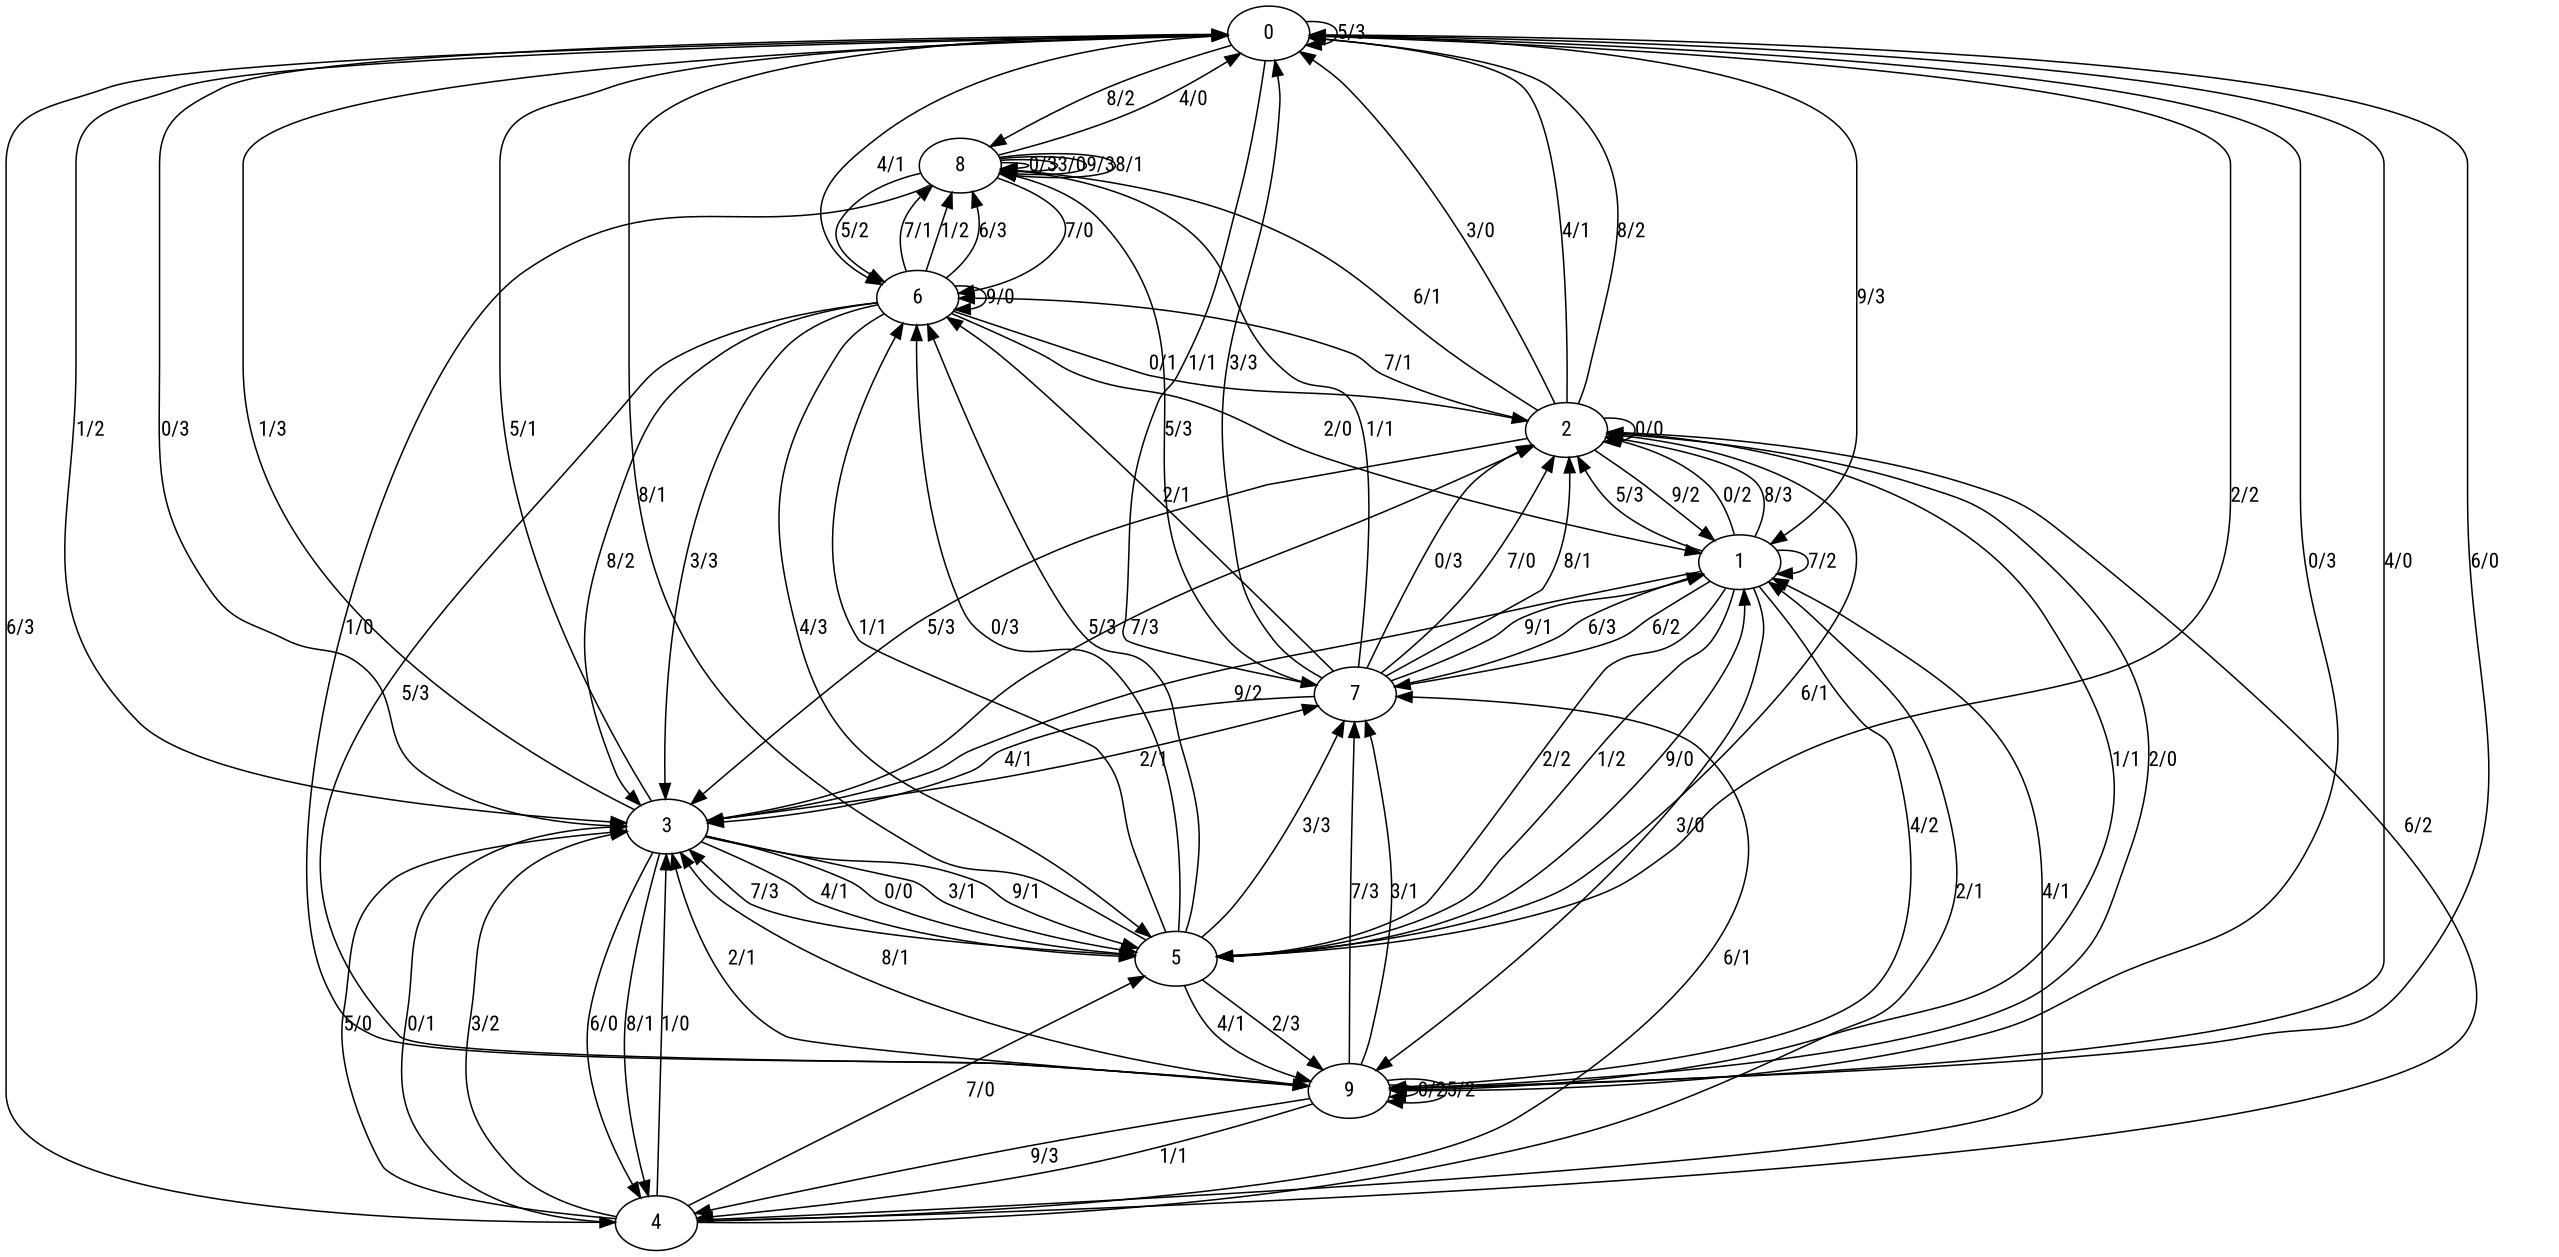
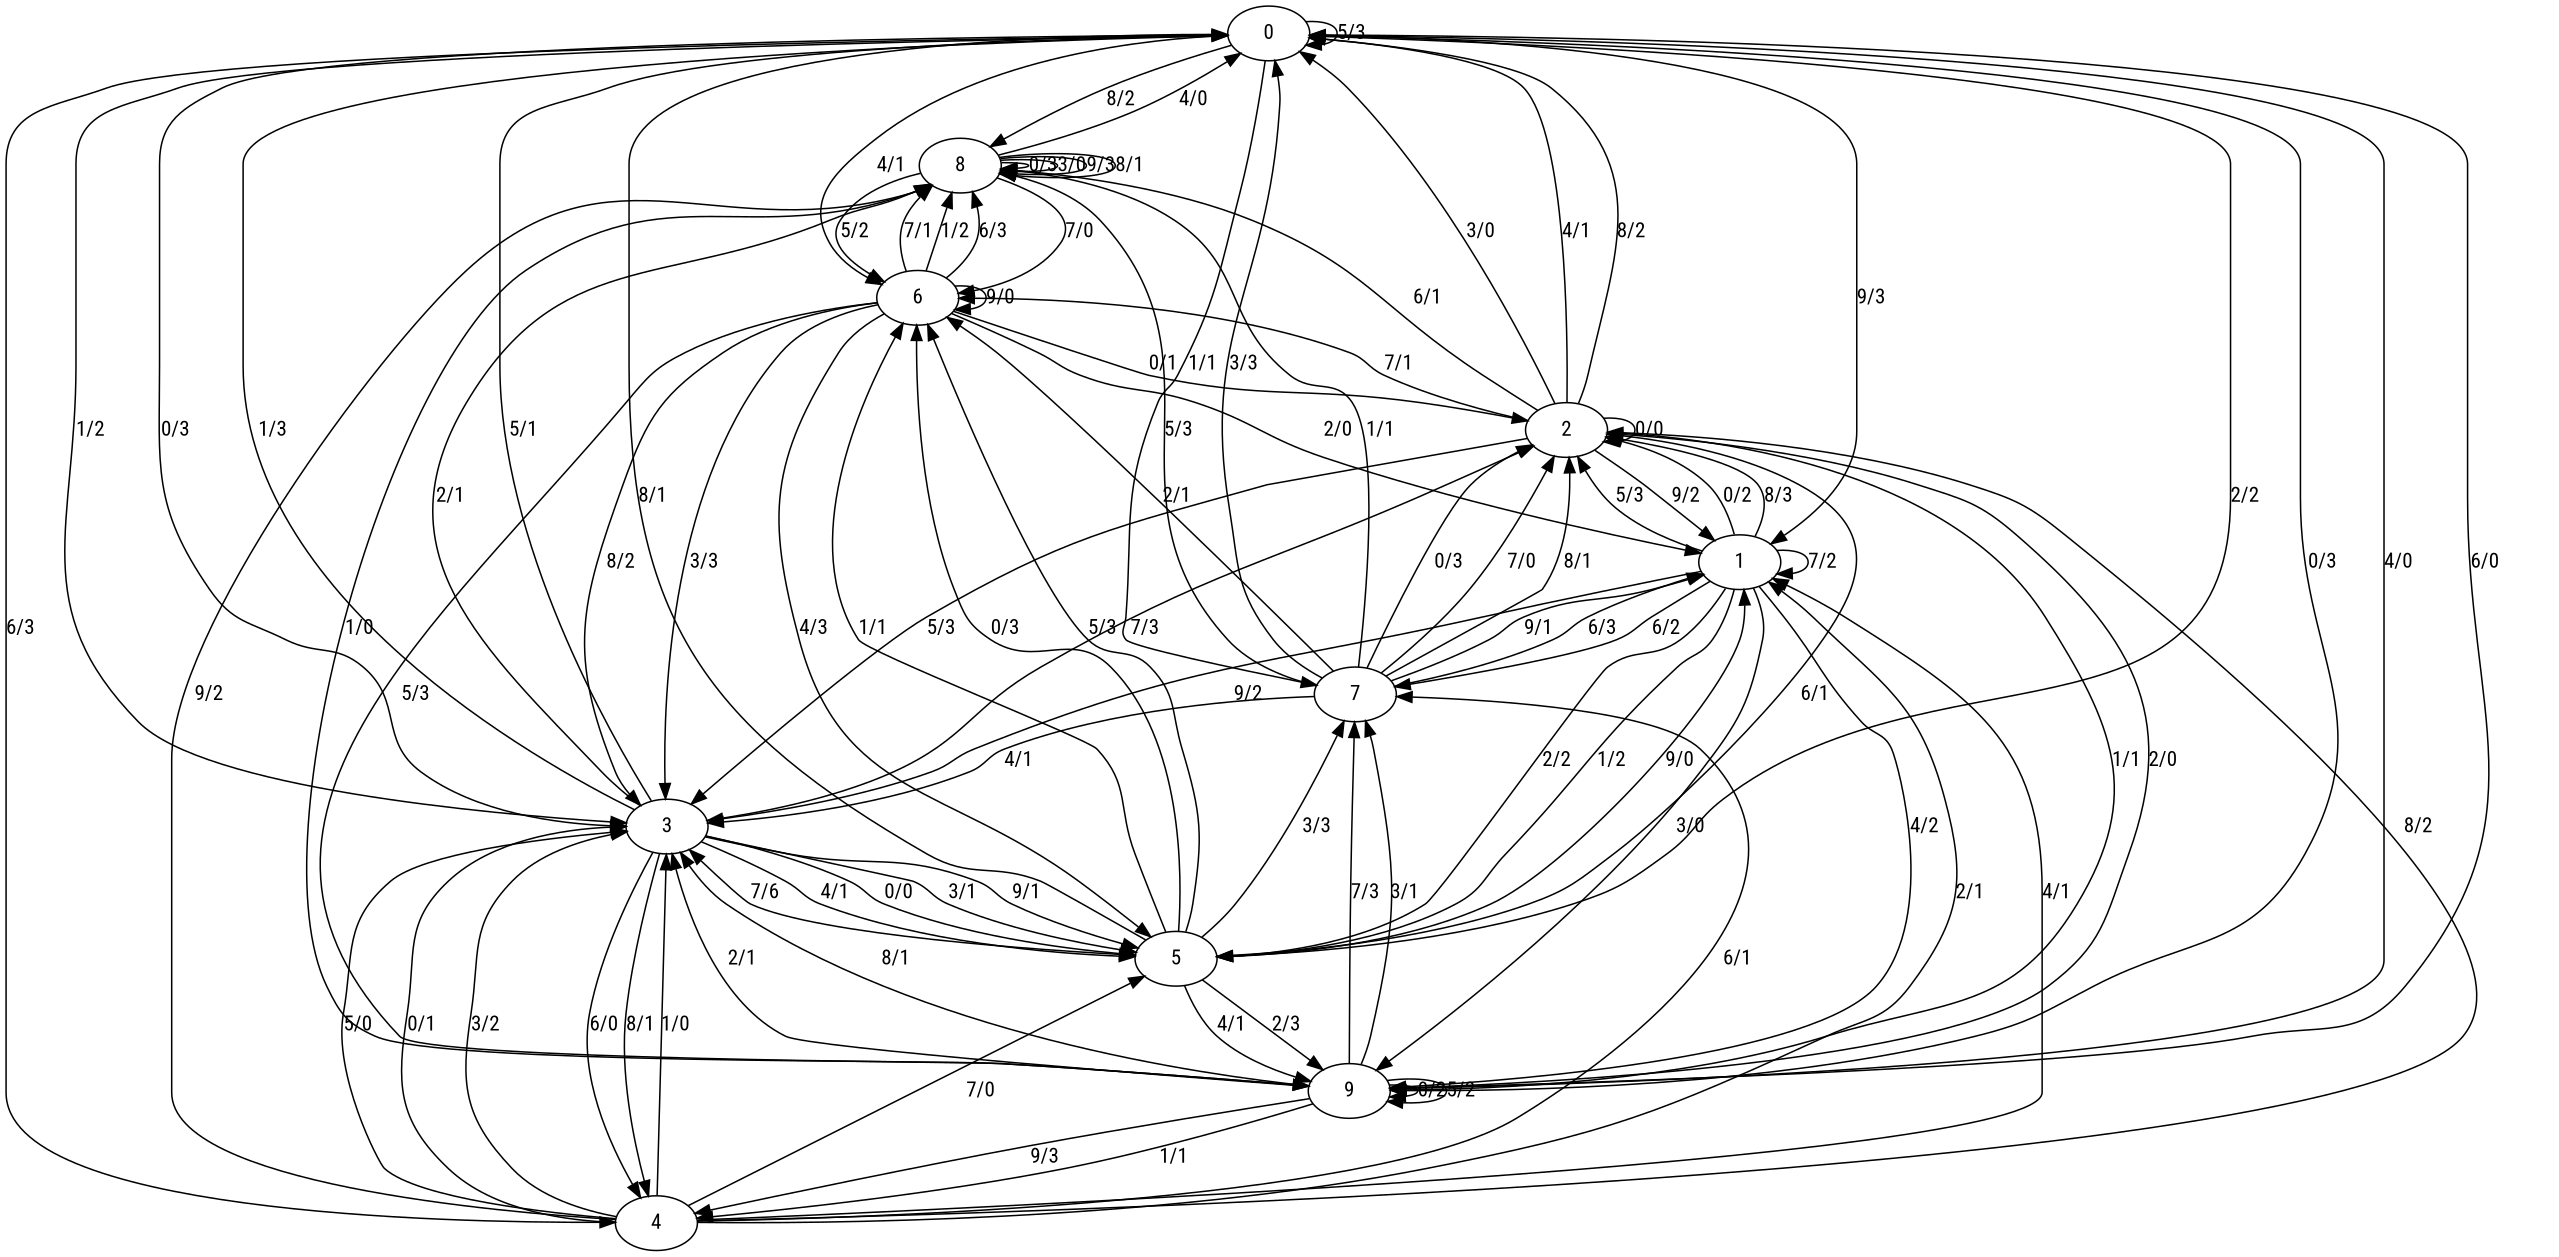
none -> (203, 646)
(1007, 777) -> (474, 392)
(2418, 827) -> (2418, 827)
(765, 893) -> (765, 893)
